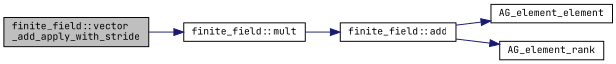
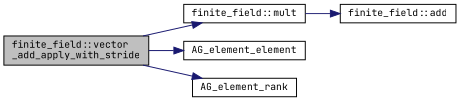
(468, 24) -> (161, 51)
(473, 41) -> (168, 71)
